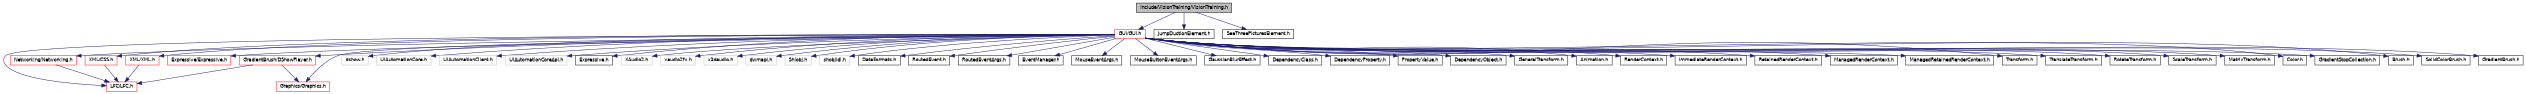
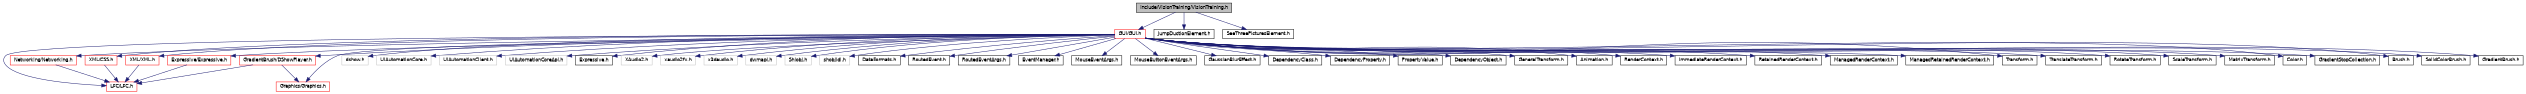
none -> (163, 73)
